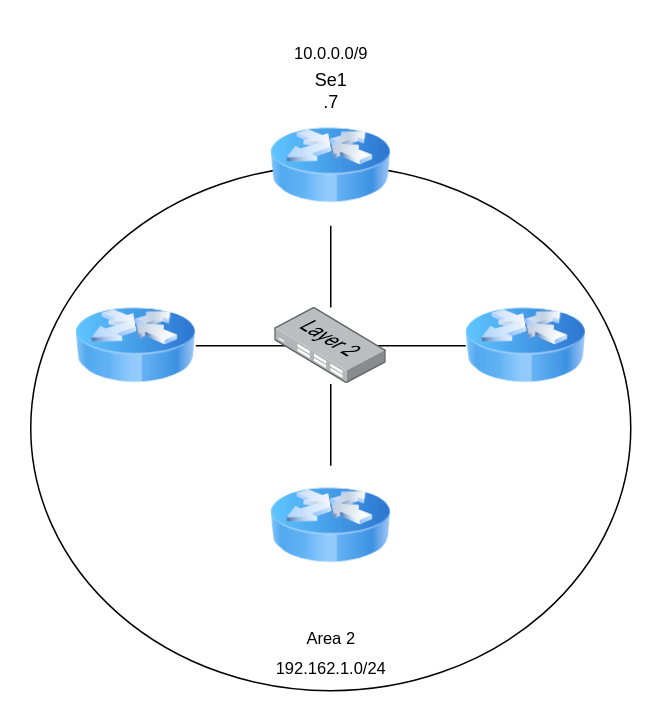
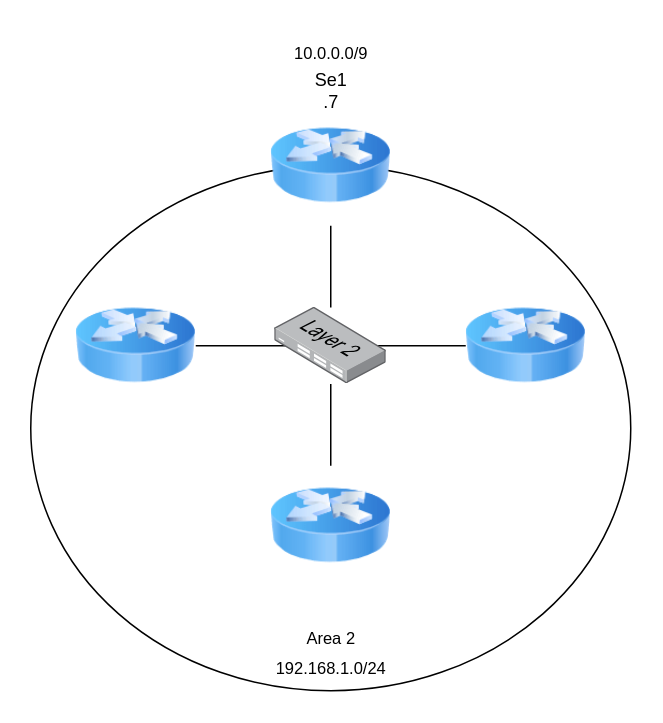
(332, 668) -> (332, 668)
